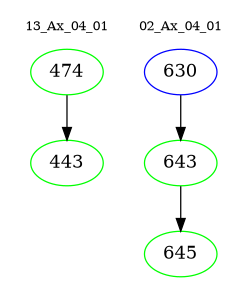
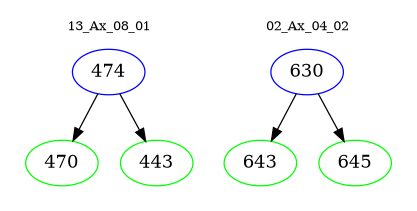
(67, 27) -> (109, 27)
(181, 27) -> (308, 27)
(67, 72) -> (109, 72)
none -> (62, 163)
(181, 202) -> (328, 112)
